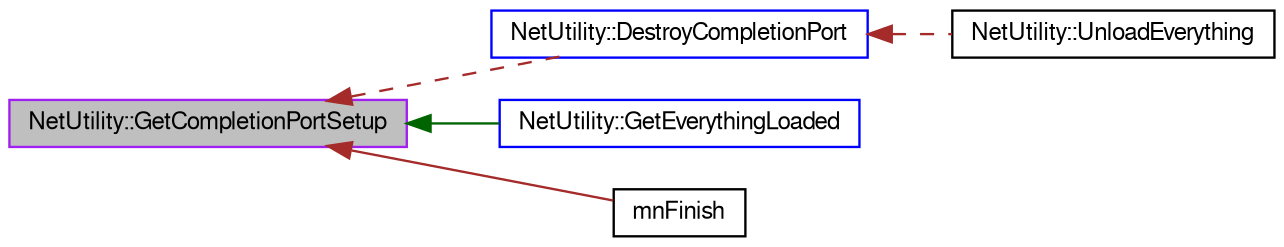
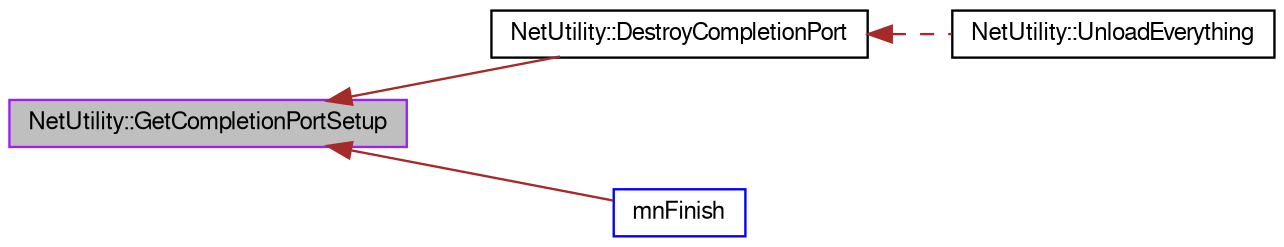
(680, 34) -> (680, 34)
(456, 76) -> (456, 76)
(680, 123) -> none
(680, 213) -> (680, 213)
